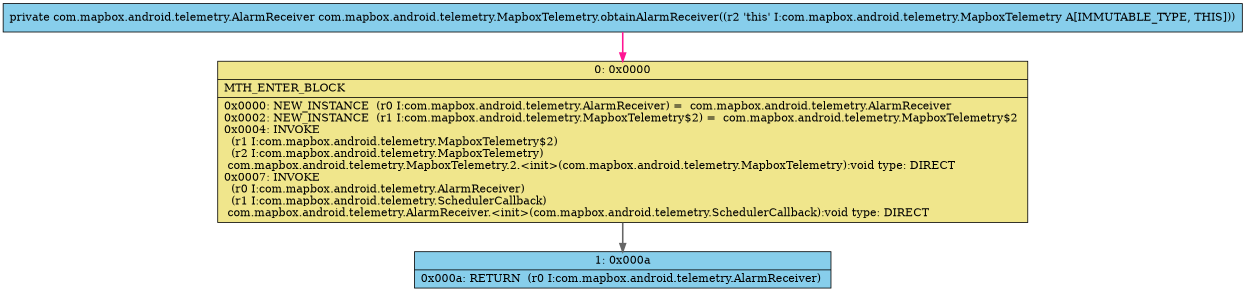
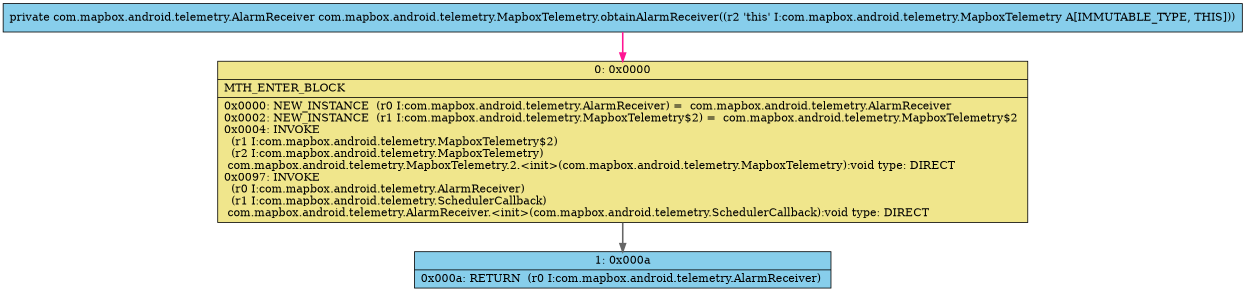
(276, 177) -> (276, 177)
